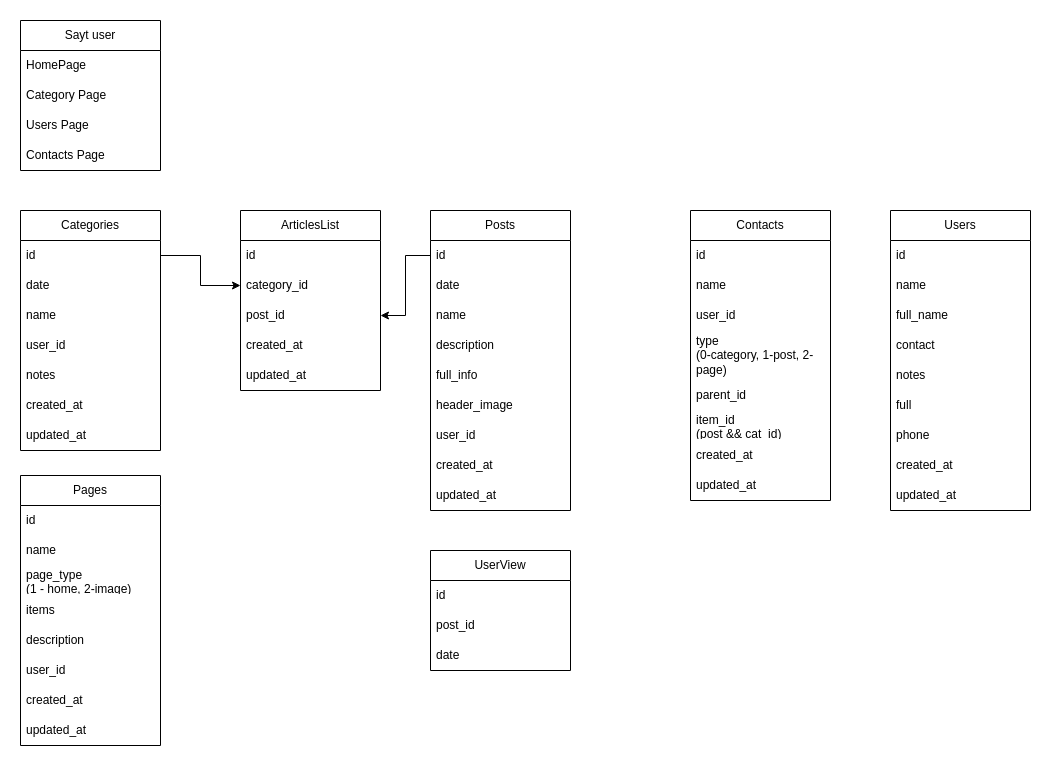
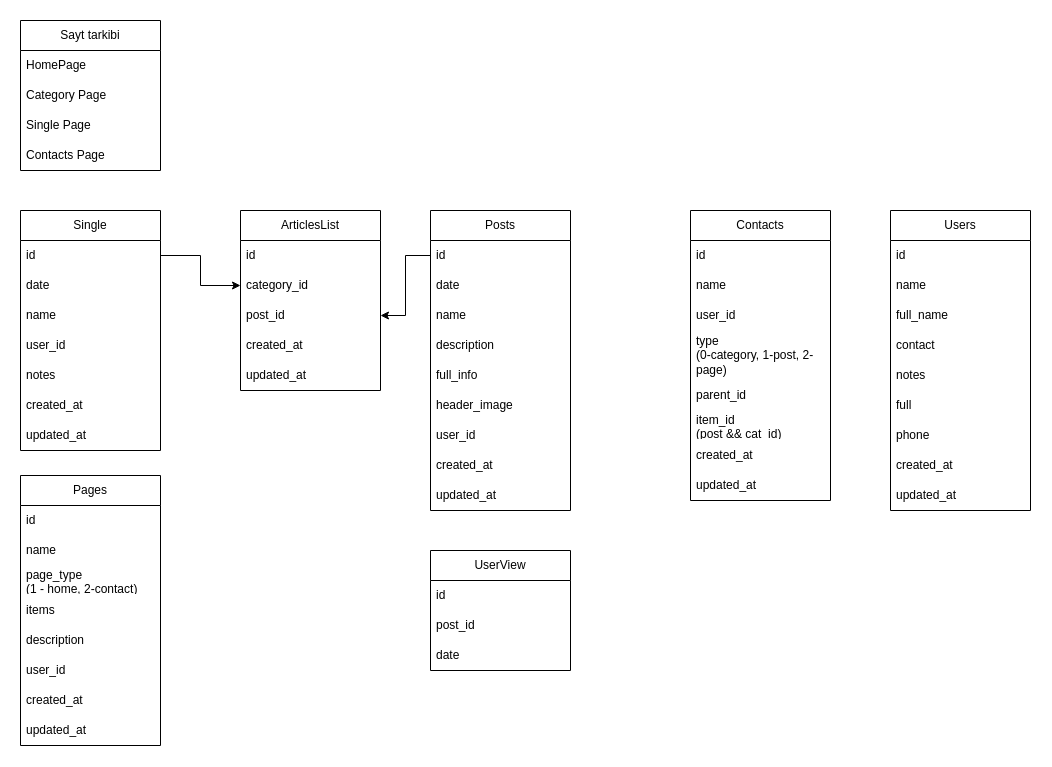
(91, 36) -> (91, 36)
(59, 126) -> (59, 126)
(91, 226) -> (91, 226)
(83, 581) -> (91, 581)
